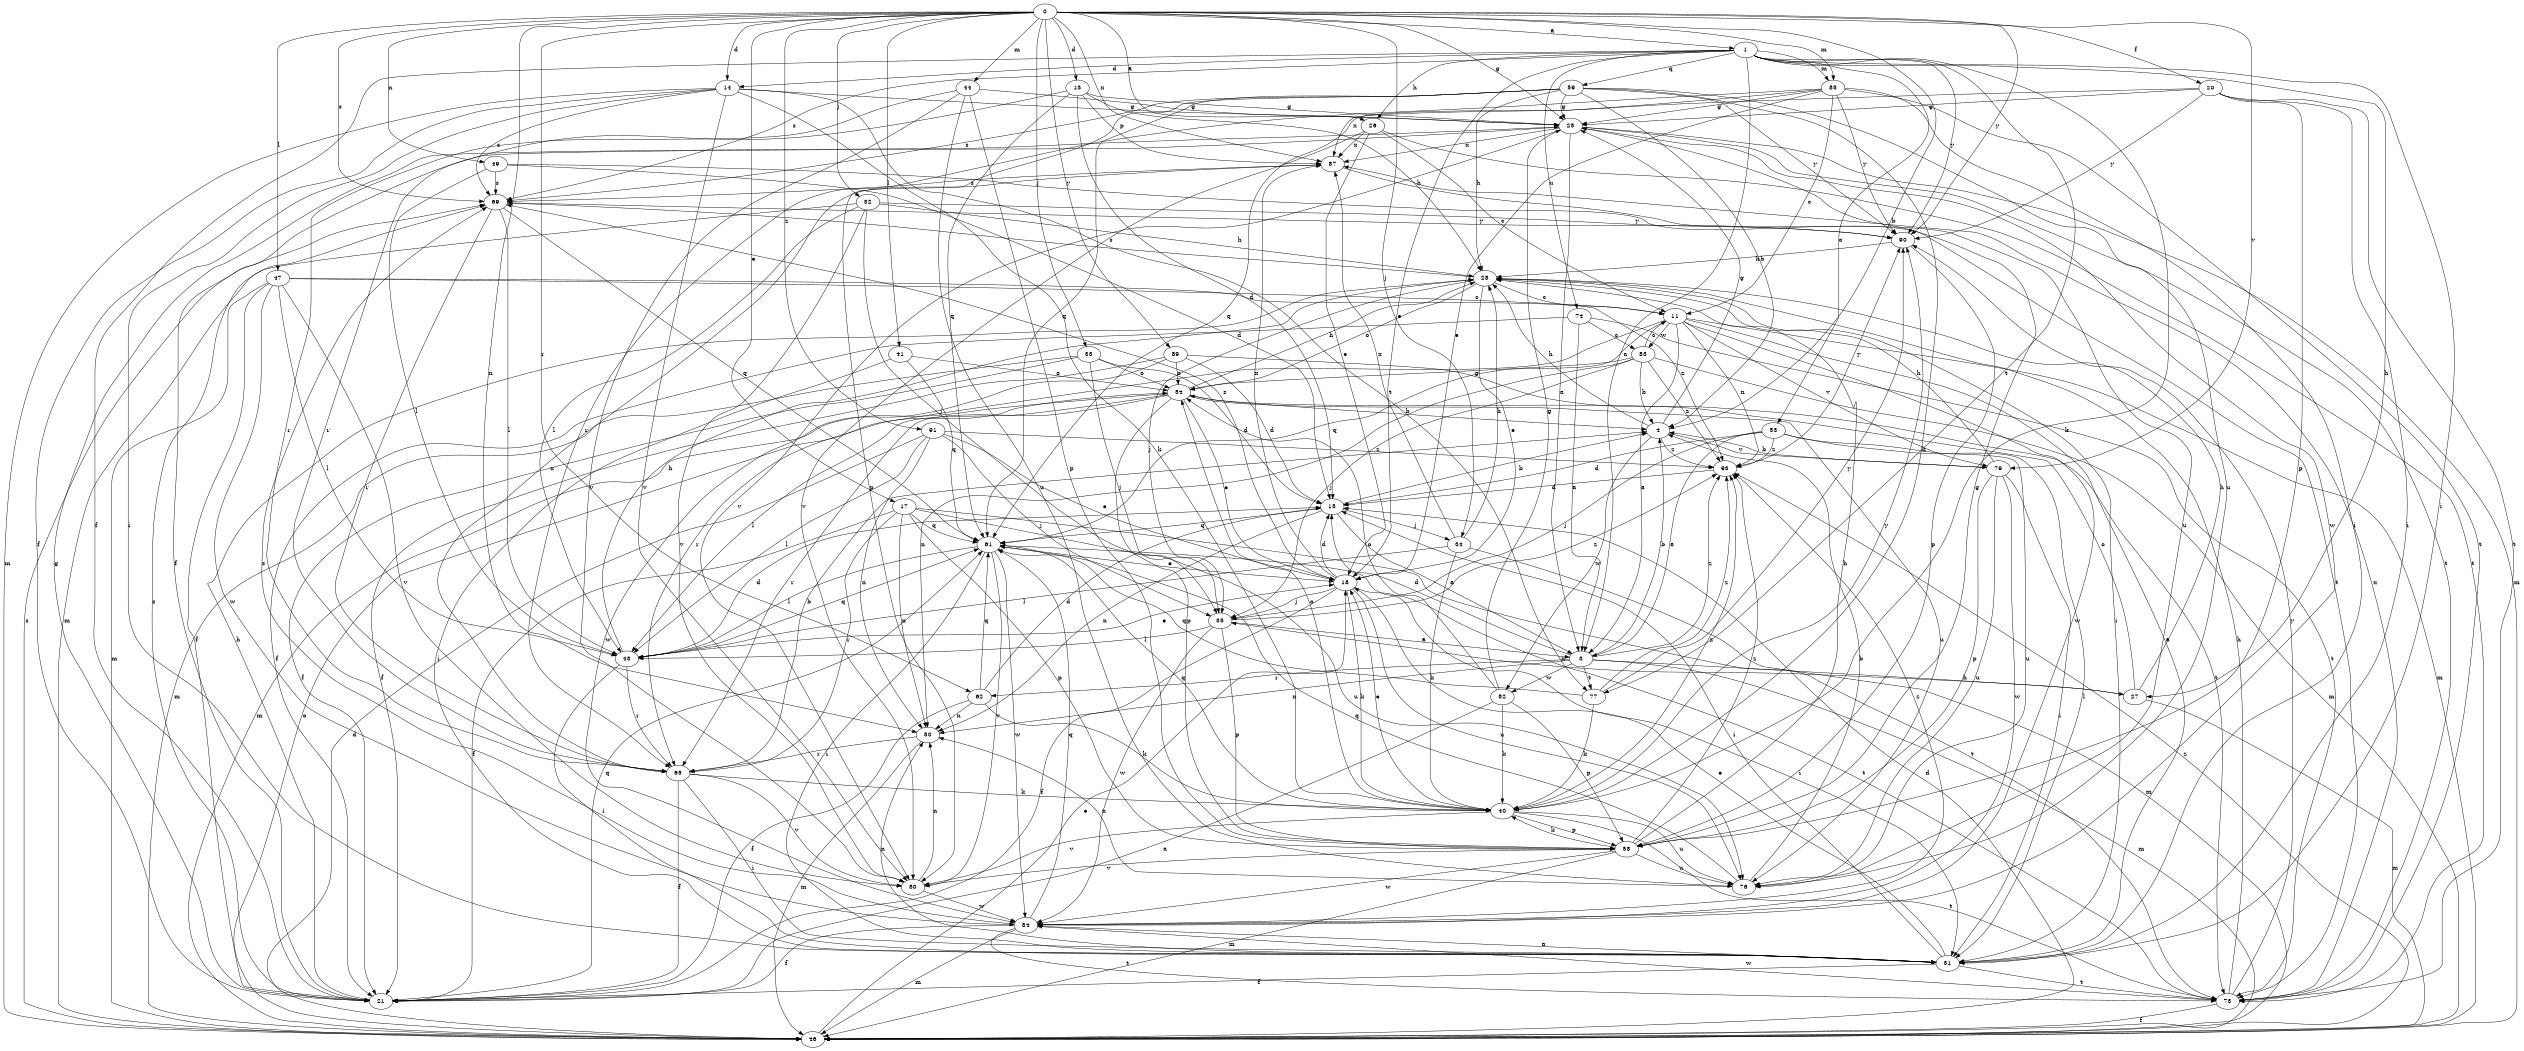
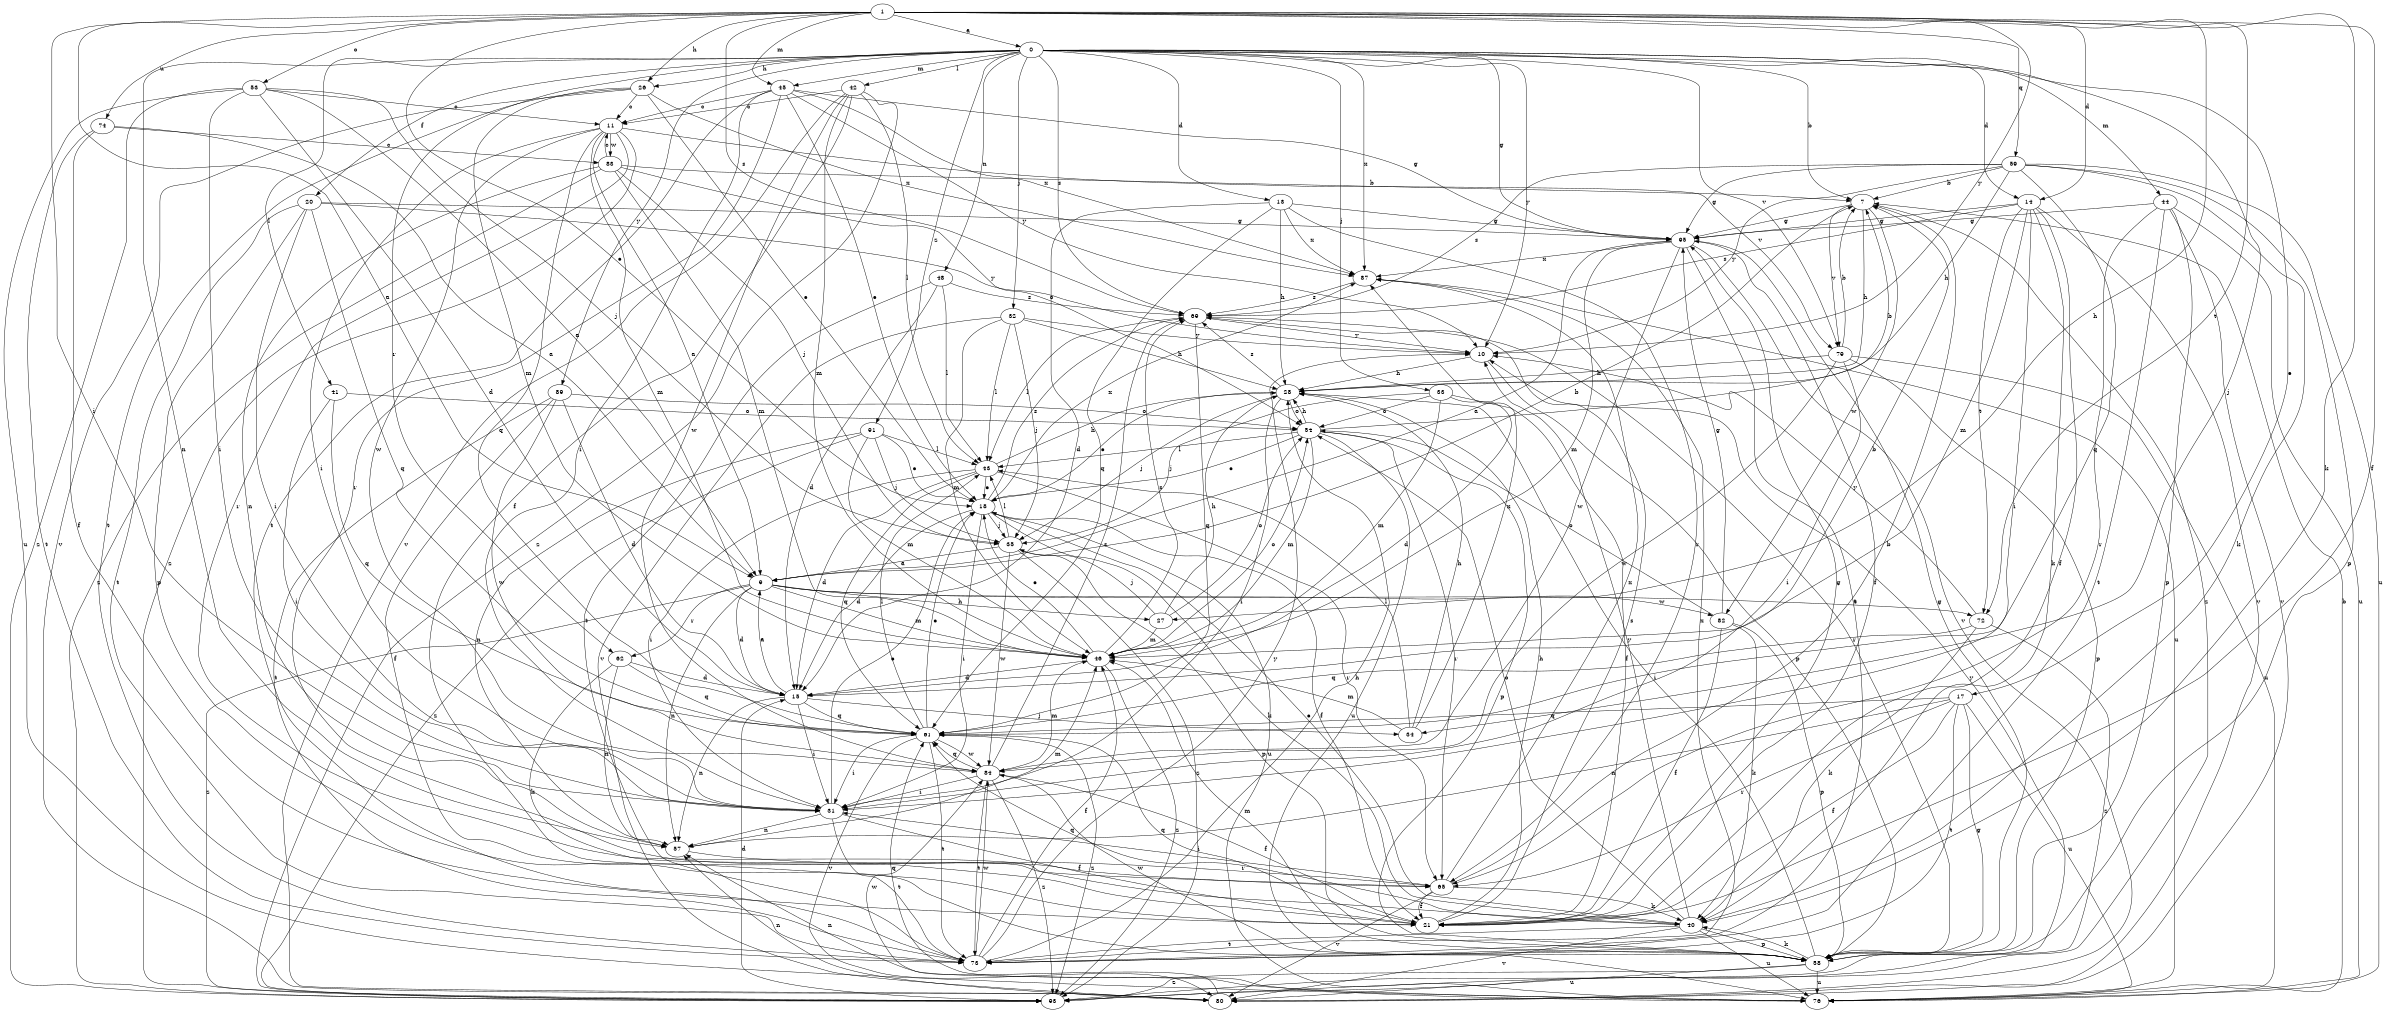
(1410, 25) -> (955, 30)
(1130, 69) -> (765, 69)
(1833, 88) -> (782, 88)
(1122, 126) -> (1312, 240)
(1571, 126) -> (1683, 240)
(496, 164) -> (941, 278)
(1903, 240) -> (1482, 354)
(278, 278) -> (853, 88)
(845, 296) -> (2305, 595)
(1542, 300) -> (431, 107)
(1477, 373) -> (1052, 297)
(1743, 392) -> (170, 564)
(1658, 430) -> (1863, 202)
none -> (586, 491)
(1845, 564) -> (1655, 678)
(337, 577) -> (1749, 521)
(2168, 640) -> (322, 469)
(1563, 659) -> (1132, 583)
(1581, 659) -> (761, 583)
(1060, 678) -> (1979, 830)
(1682, 684) -> (1093, 805)
(1594, 697) -> (1981, 621)
(2084, 697) -> (220, 450)
(1430, 698) -> none
(1710, 702) -> (812, 755)
(355, 735) -> (911, 545)
(928, 735) -> (677, 849)
(1165, 849) -> (1676, 773)
(1109, 868) -> (1572, 982)
none -> (1810, 916)
(716, 918) -> none
(1544, 944) -> (920, 792)
